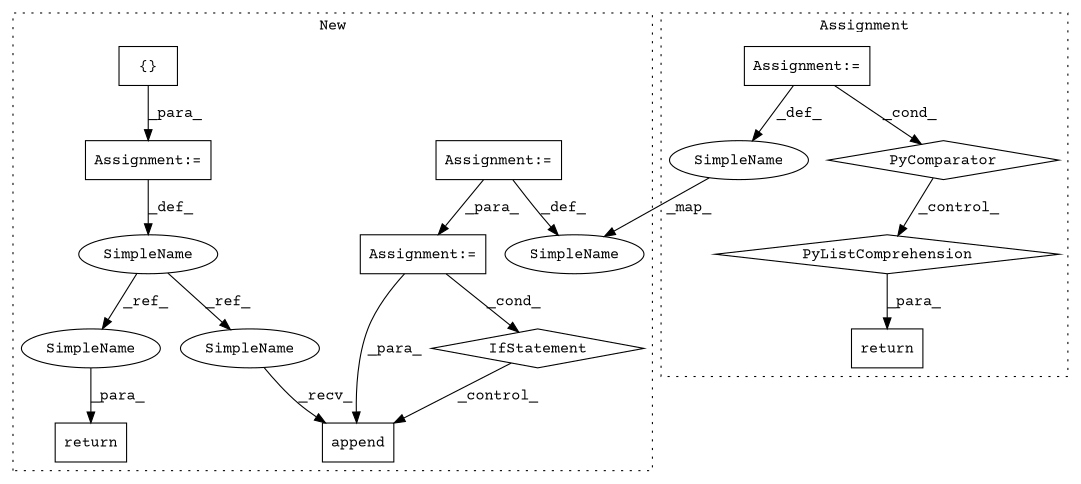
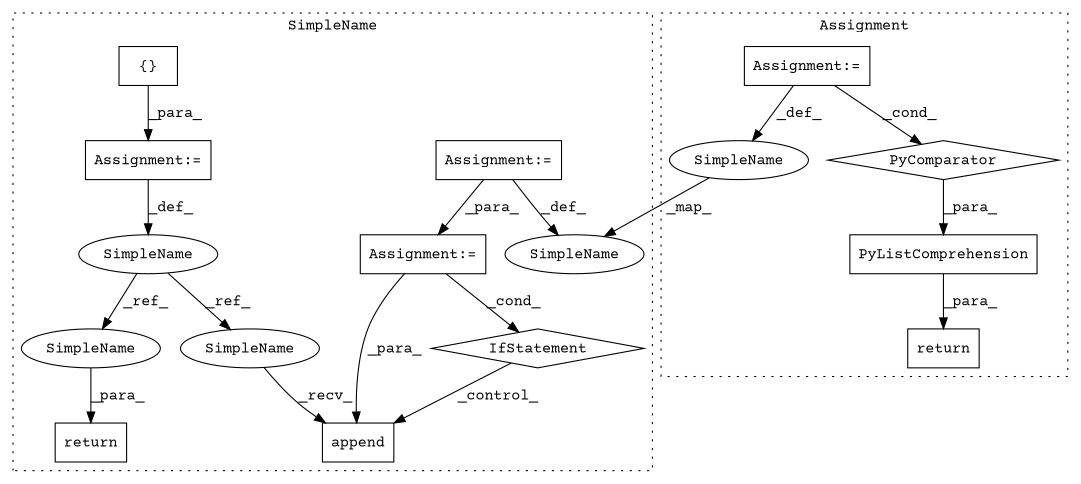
(333, 25) -> (333, 25)
(959, 207) -> (971, 207)
(887, 254) -> (943, 254)
